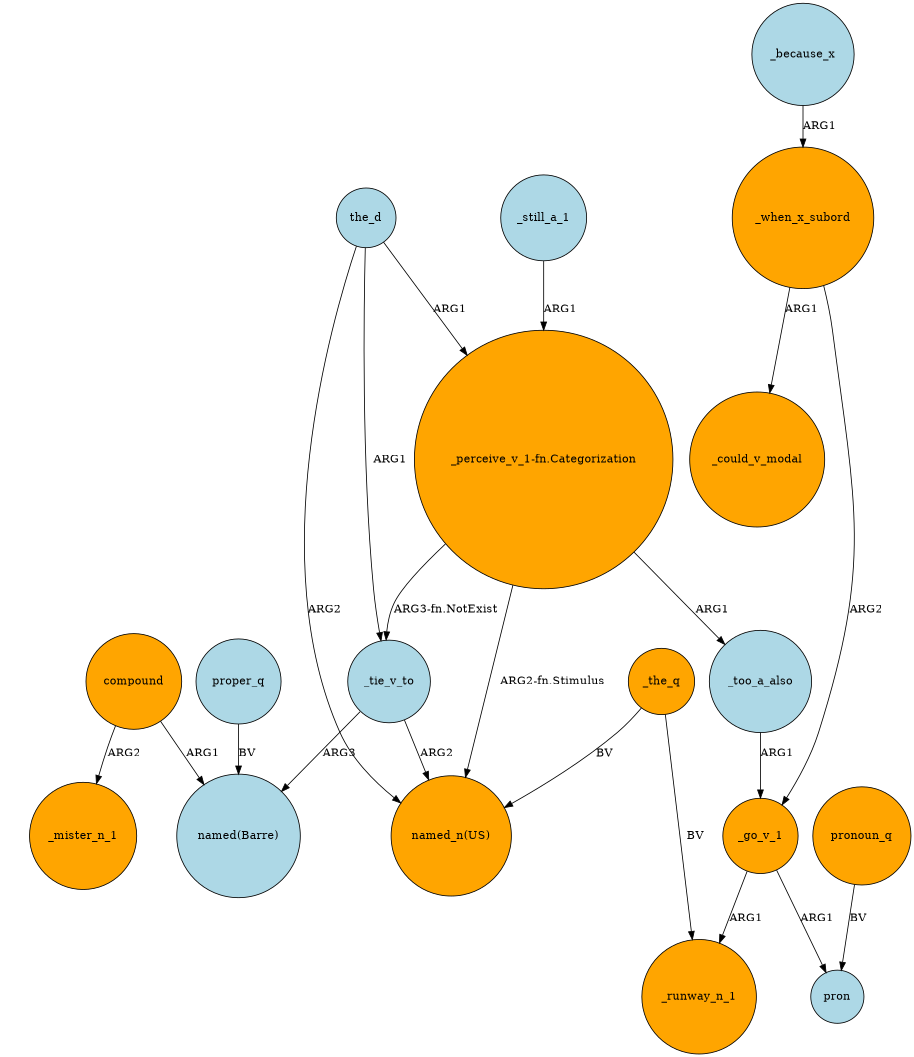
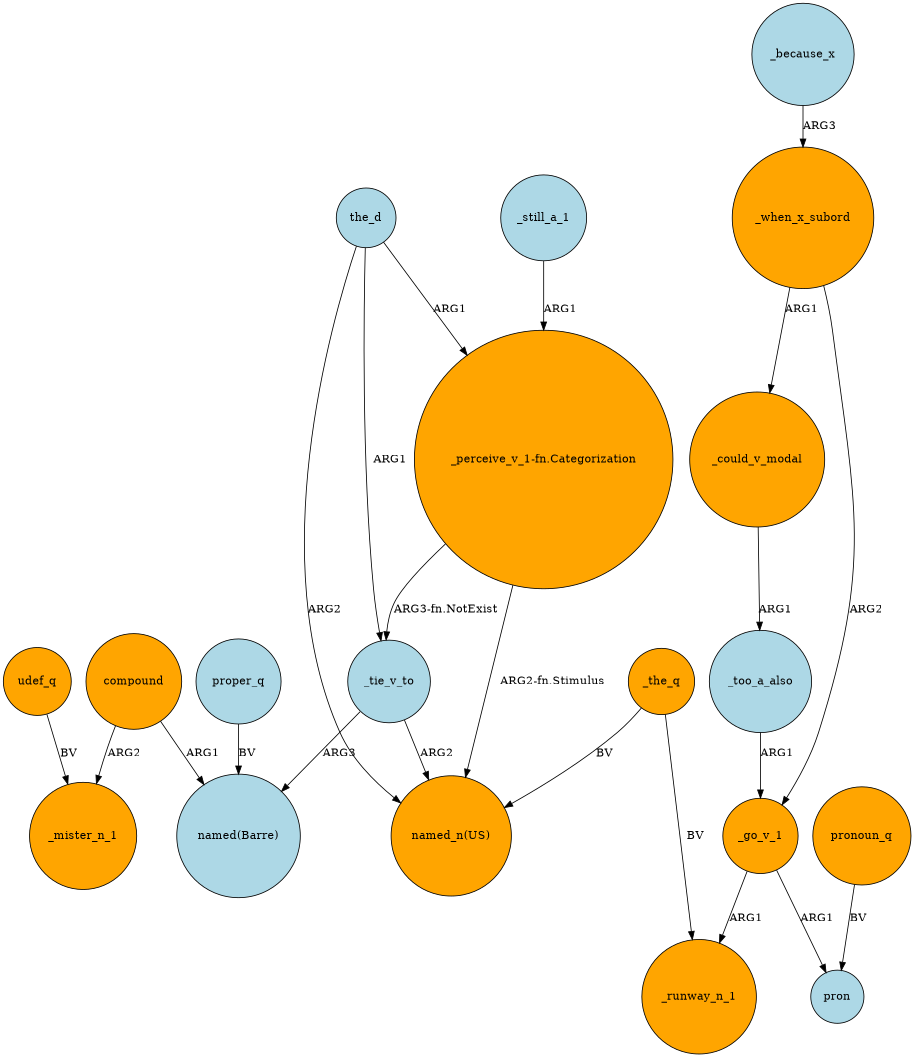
(820, 126) -> (820, 126)
(676, 595) -> (759, 574)
none -> (37, 681)
